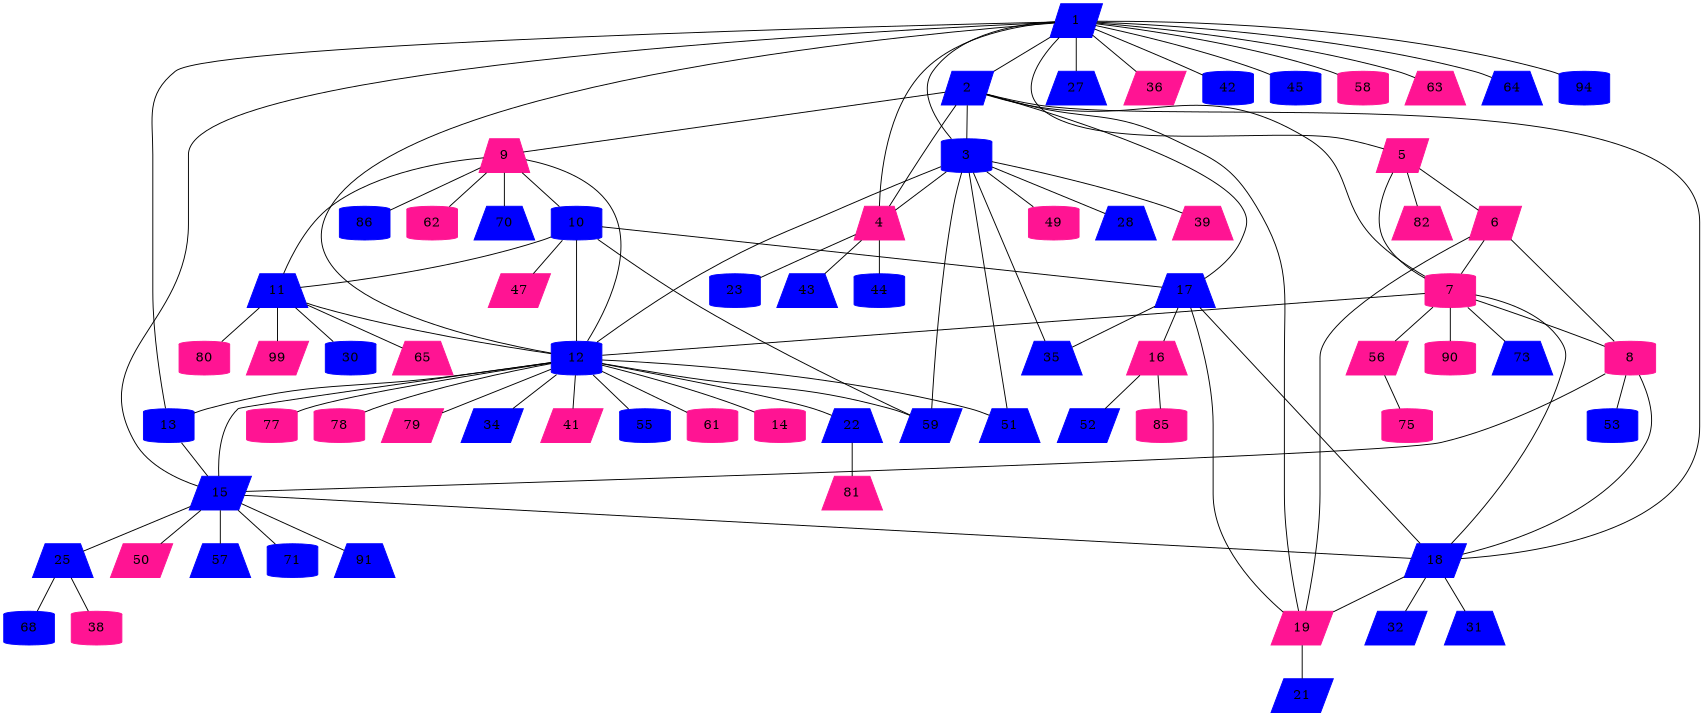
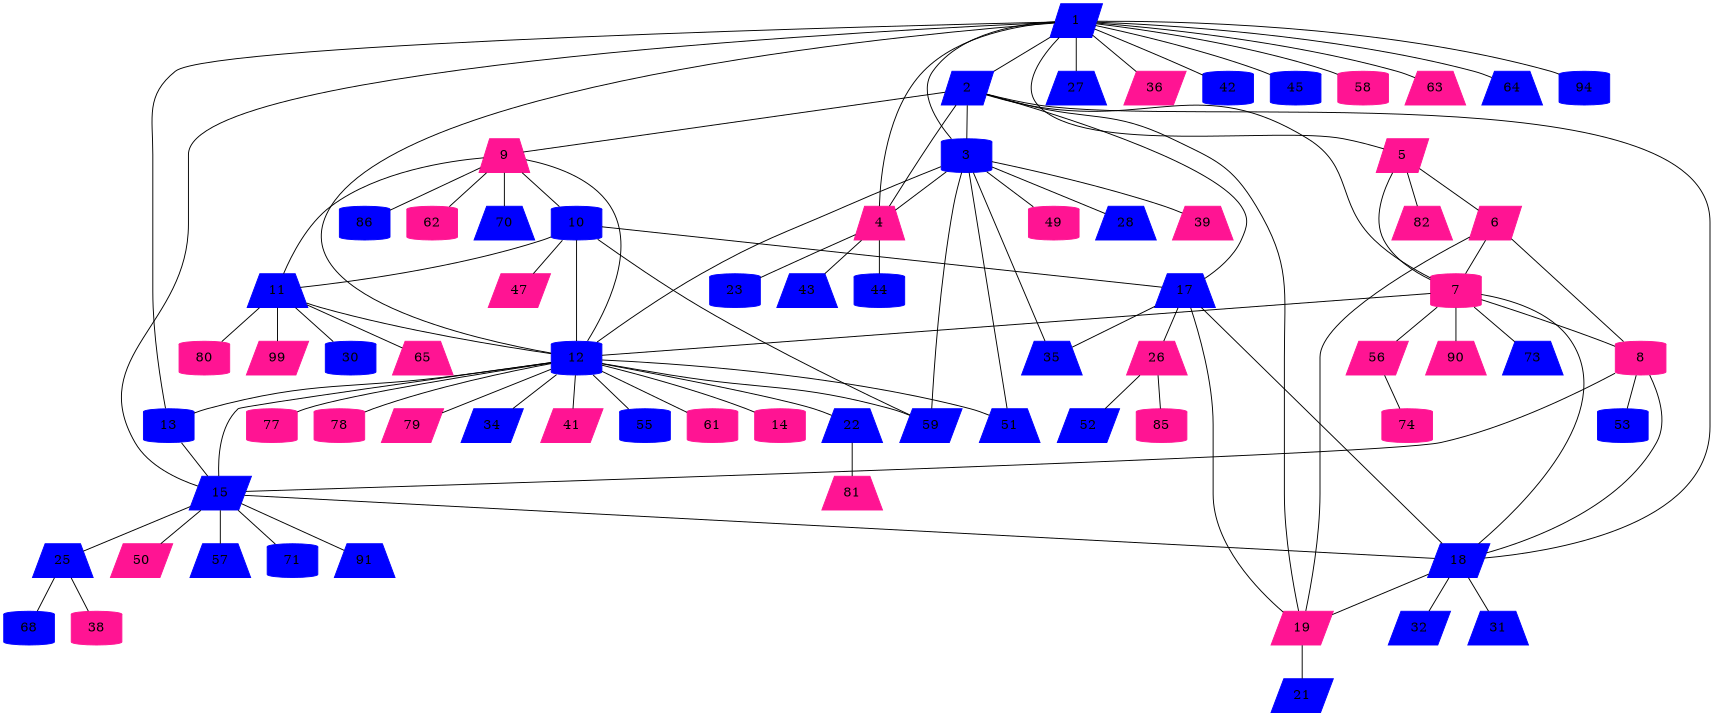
(1157, 358) -> (1157, 358)
(1450, 358) -> (1456, 358)
(1407, 426) -> (1407, 426)
